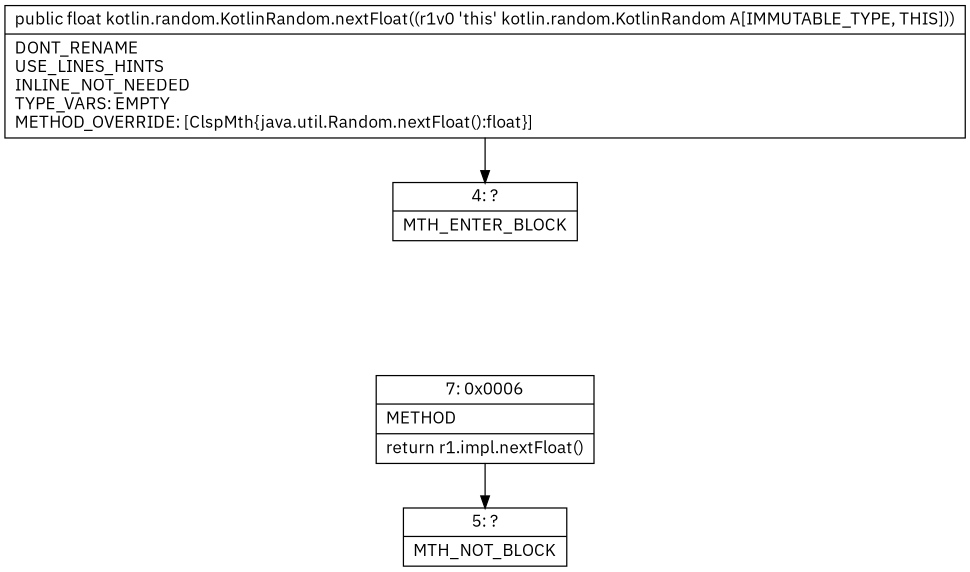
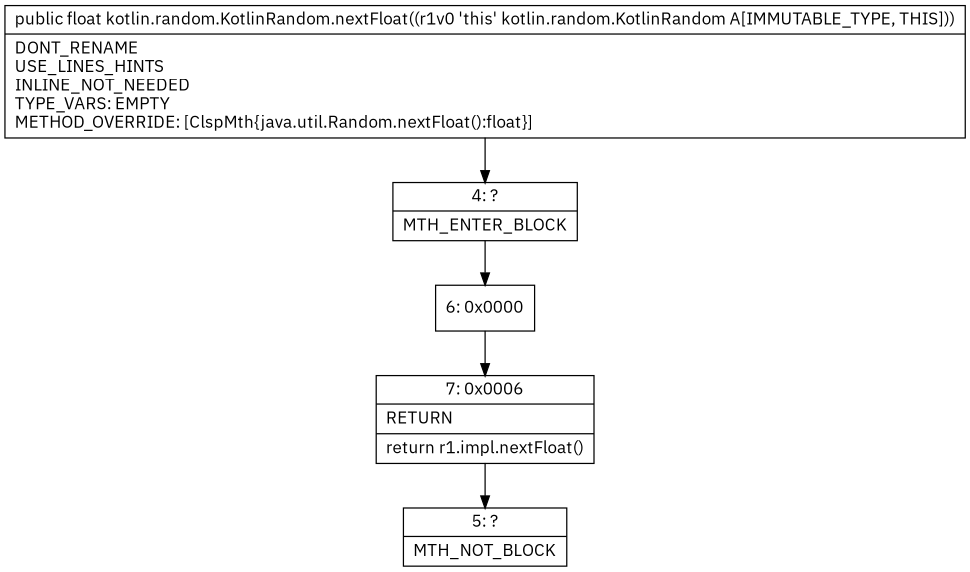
none -> (485, 308)
(422, 418) -> (420, 418)
